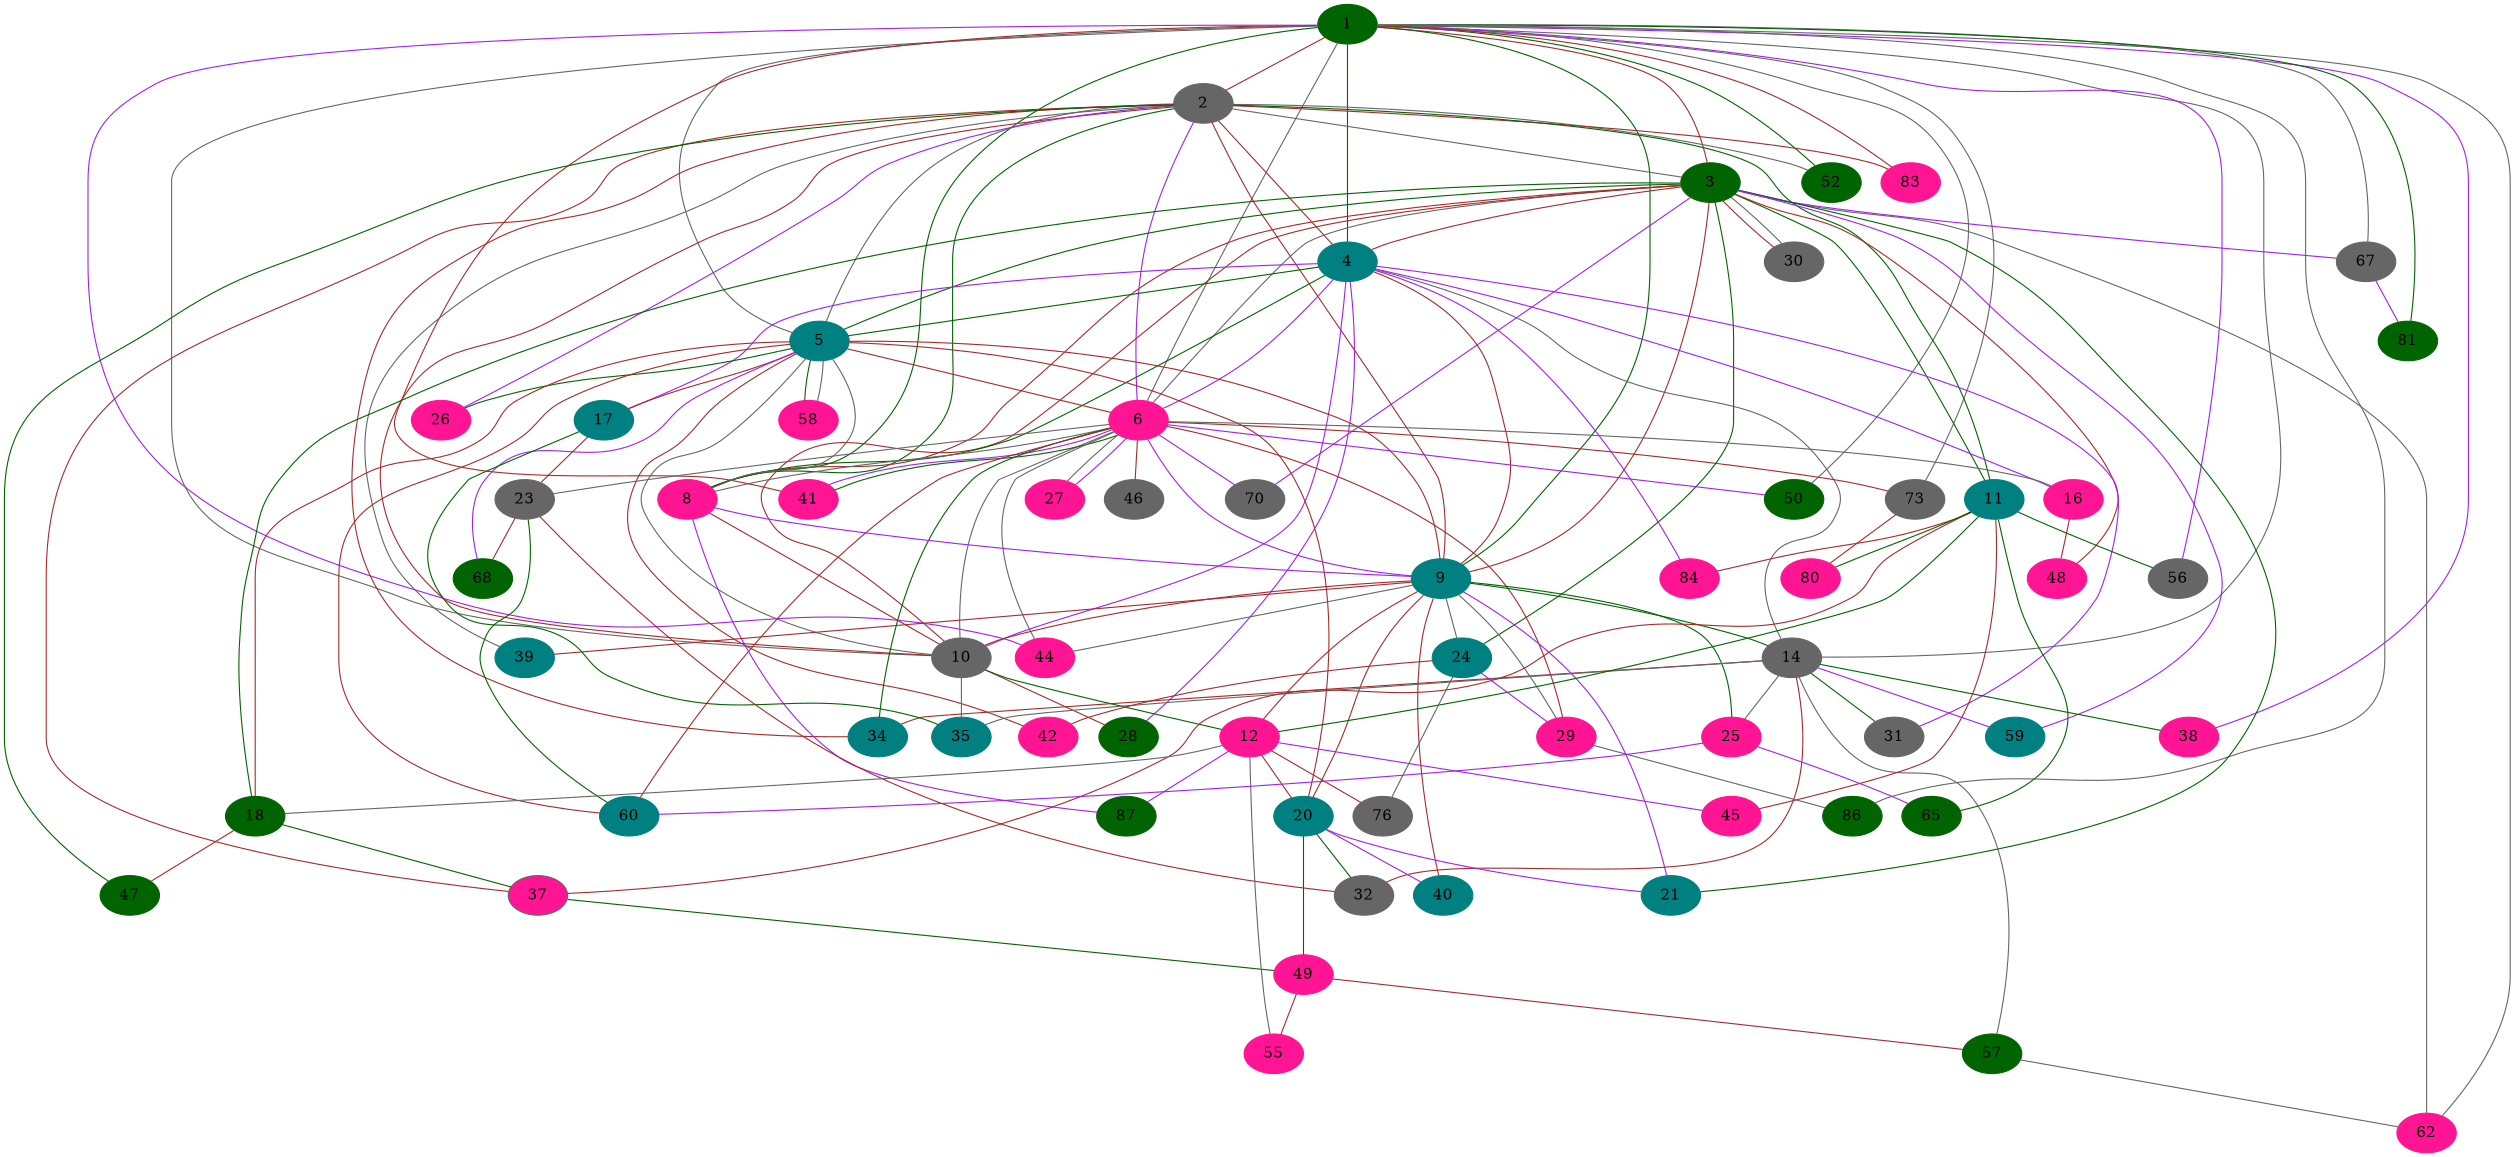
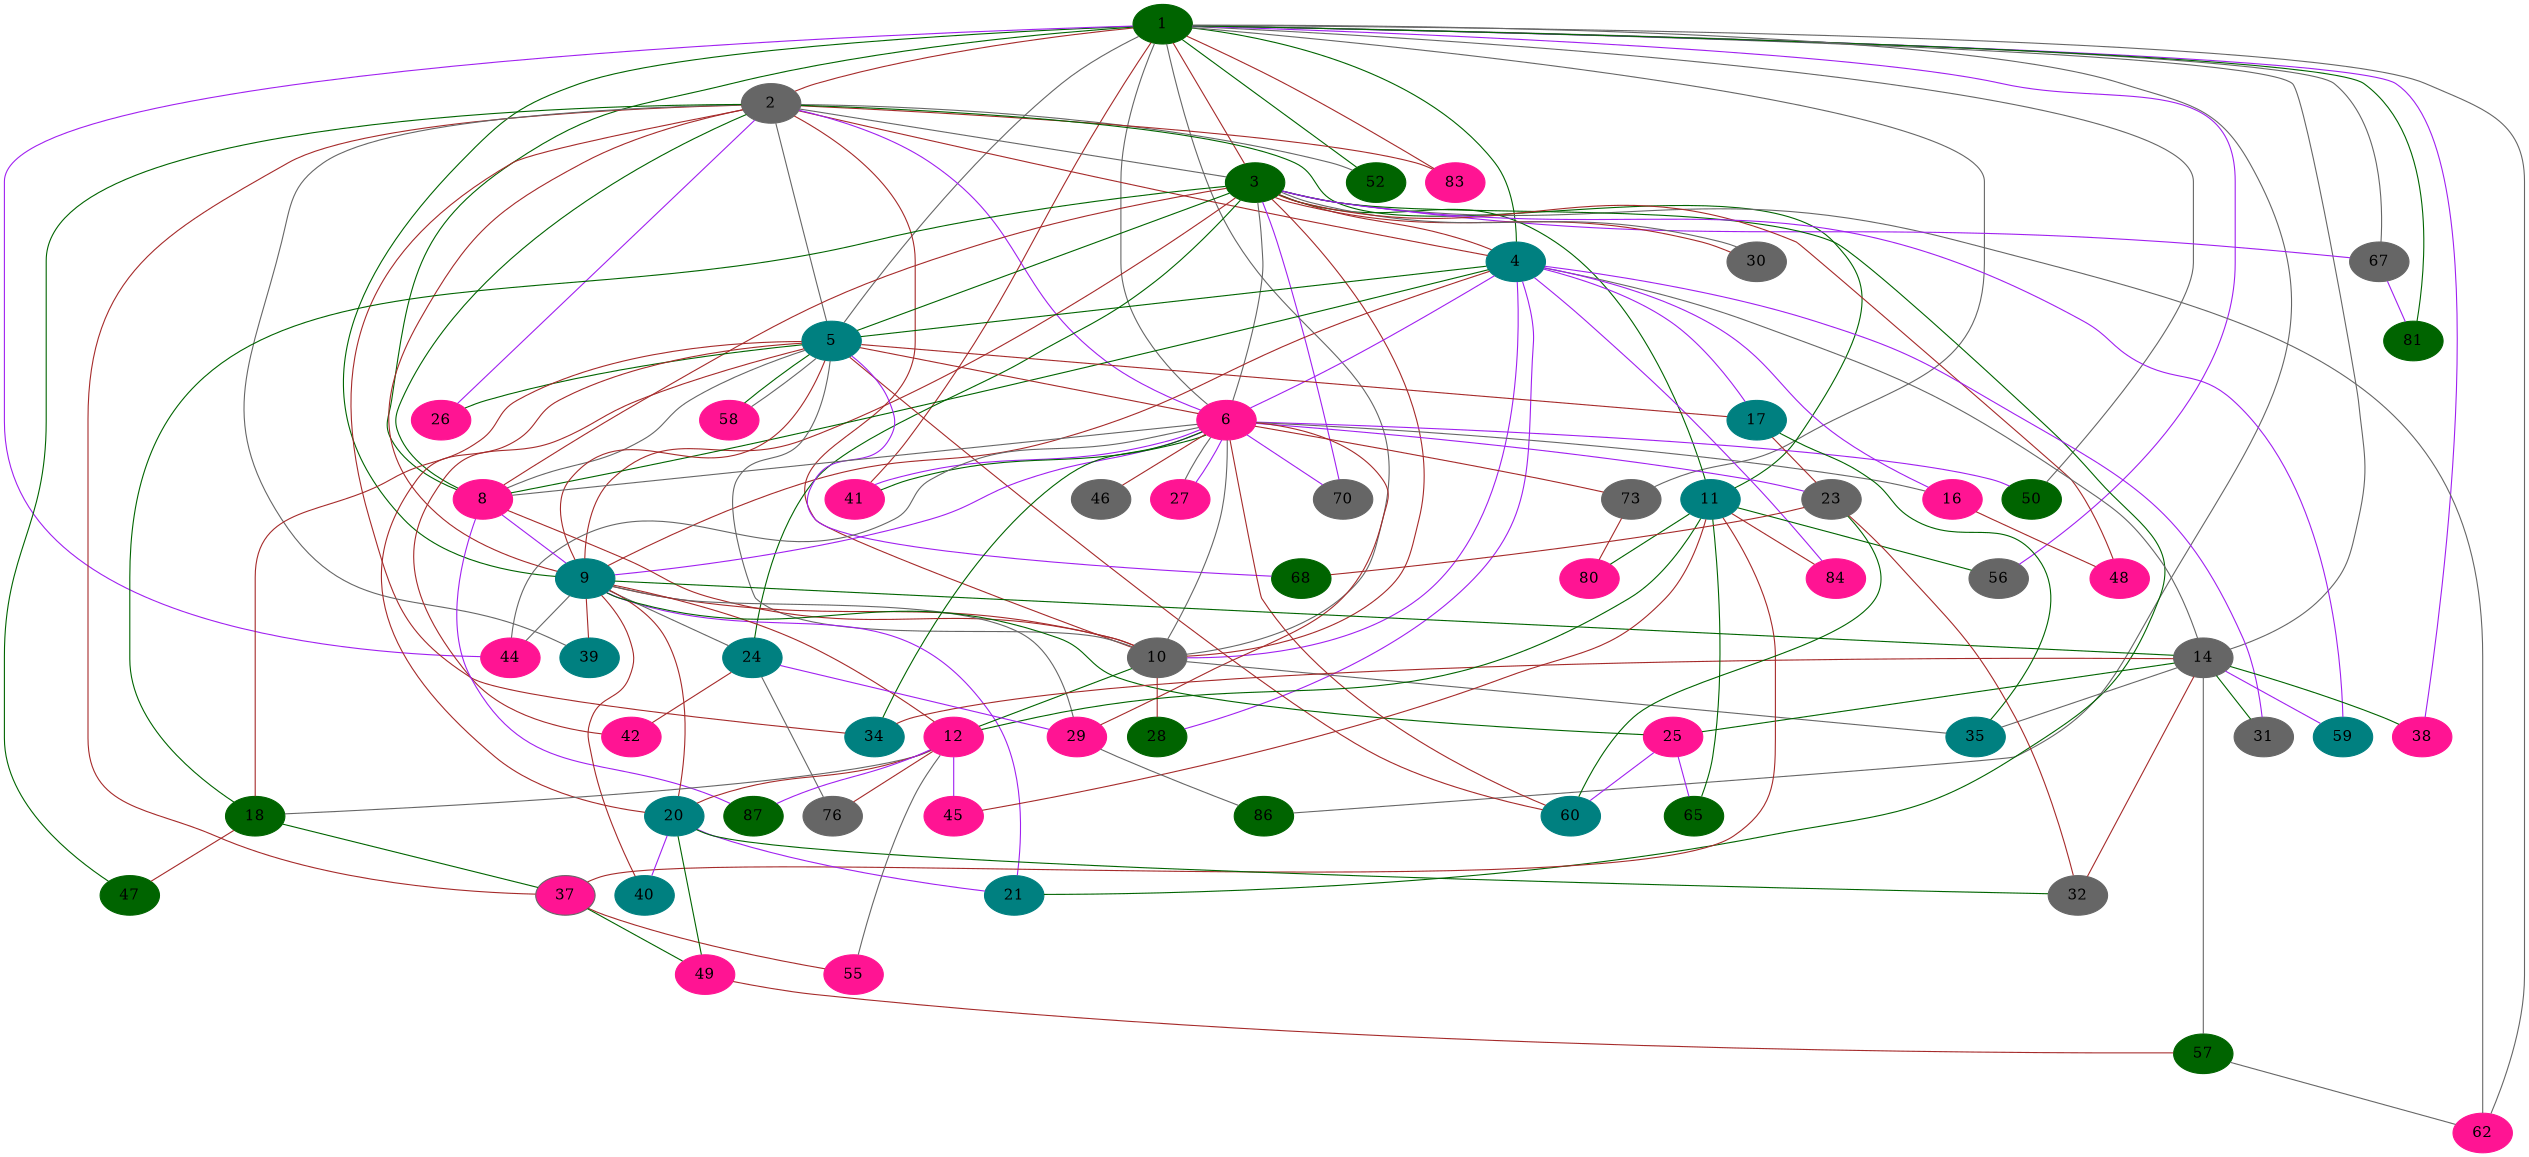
(776, 463) -> (1517, 448)
(1762, 697) -> (1938, 697)
(1289, 1014) -> (711, 945)
